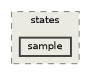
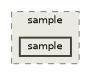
(45, 21) -> (45, 21)
